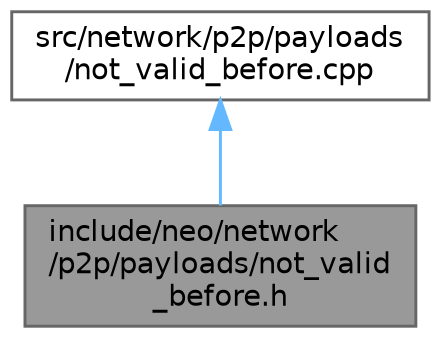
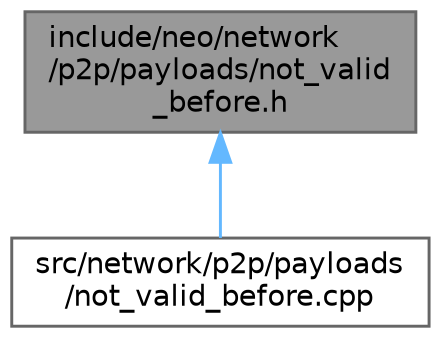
(220, 168) -> (220, 200)
